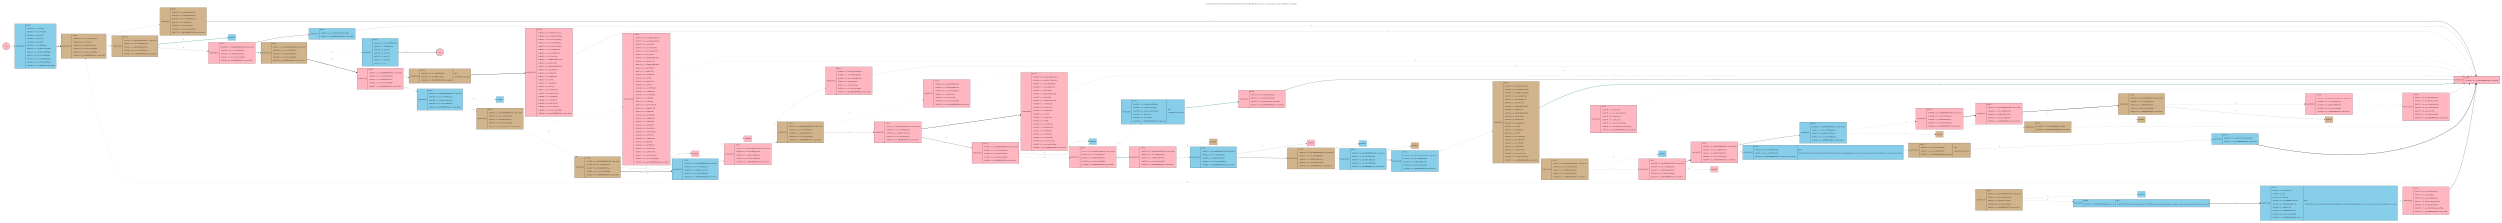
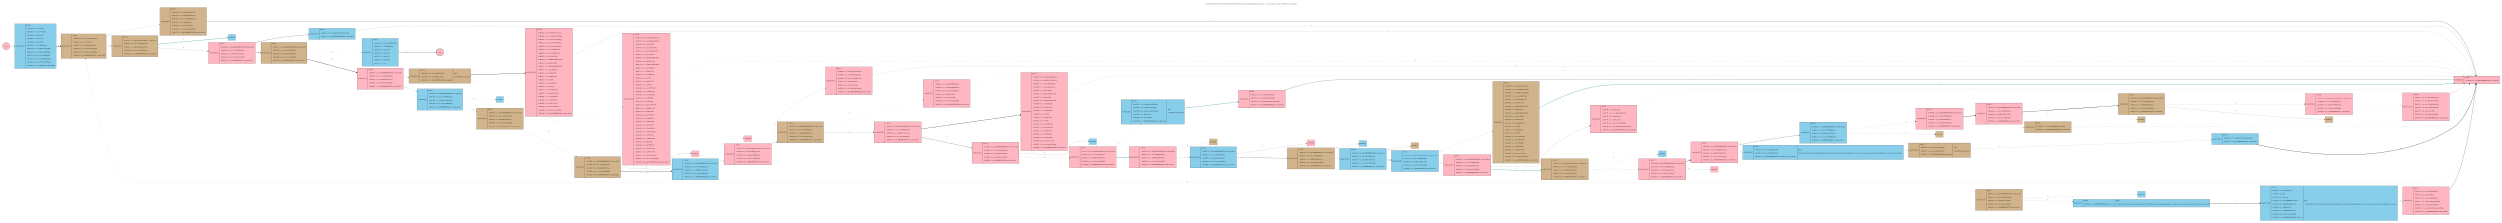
none -> (1467, 165)
